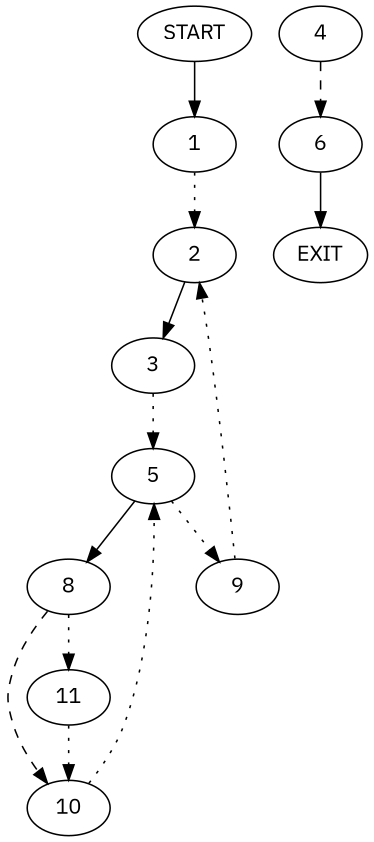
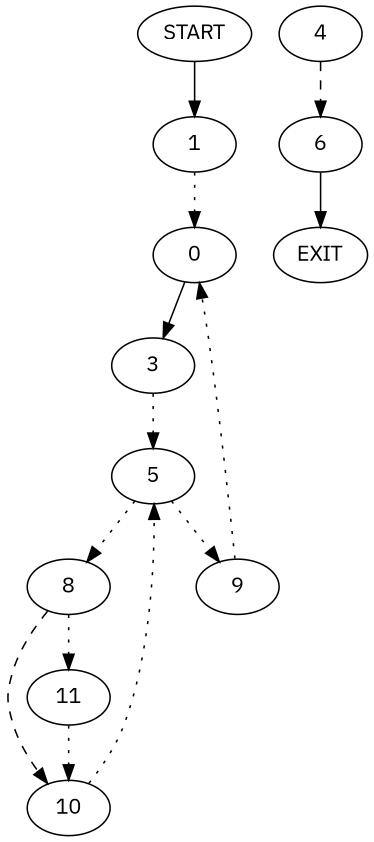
(195, 255) -> (195, 255)
(116, 525) -> (116, 525)
